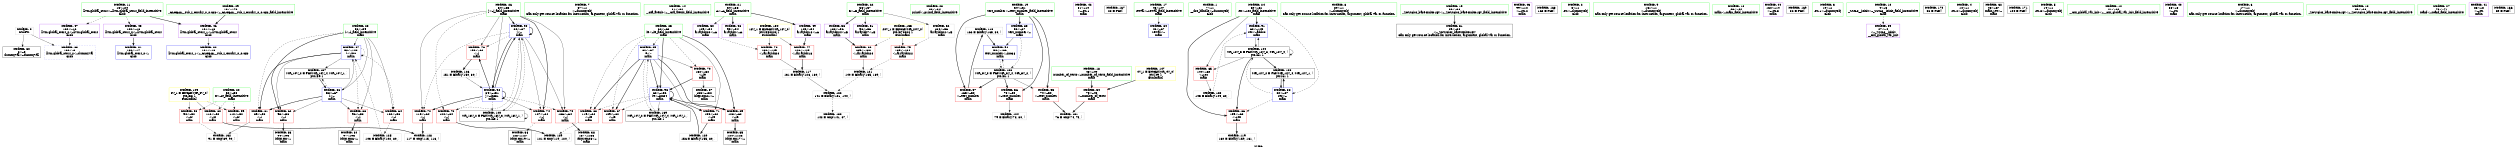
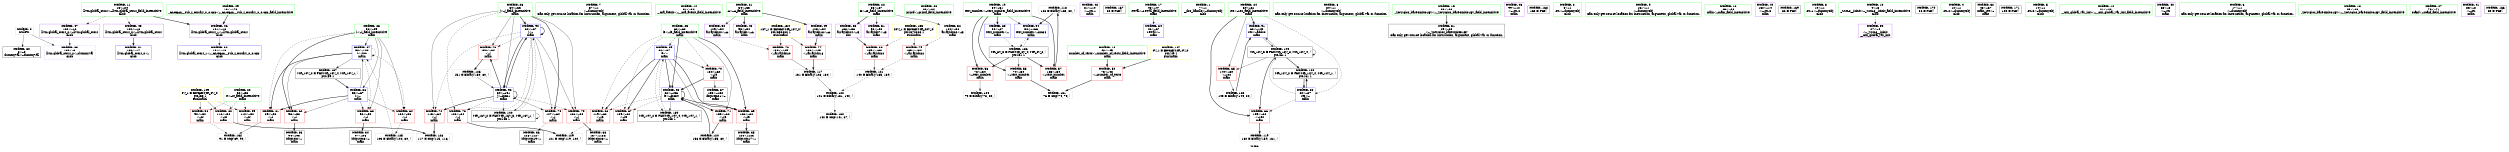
(837, 35) -> (848, 35)
(1011, 41) -> (1013, 20)
(1221, 56) -> (1242, 65)
(326, 84) -> none
(511, 95) -> (523, 96)
